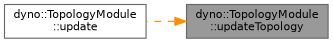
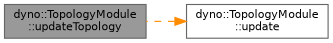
(160, 21) -> (160, 21)
